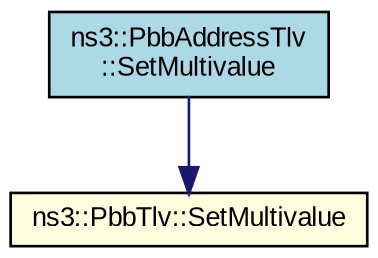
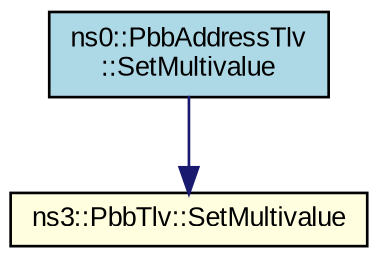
(189, 55) -> (189, 55)
